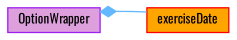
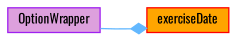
(131, 11) -> (116, 29)
